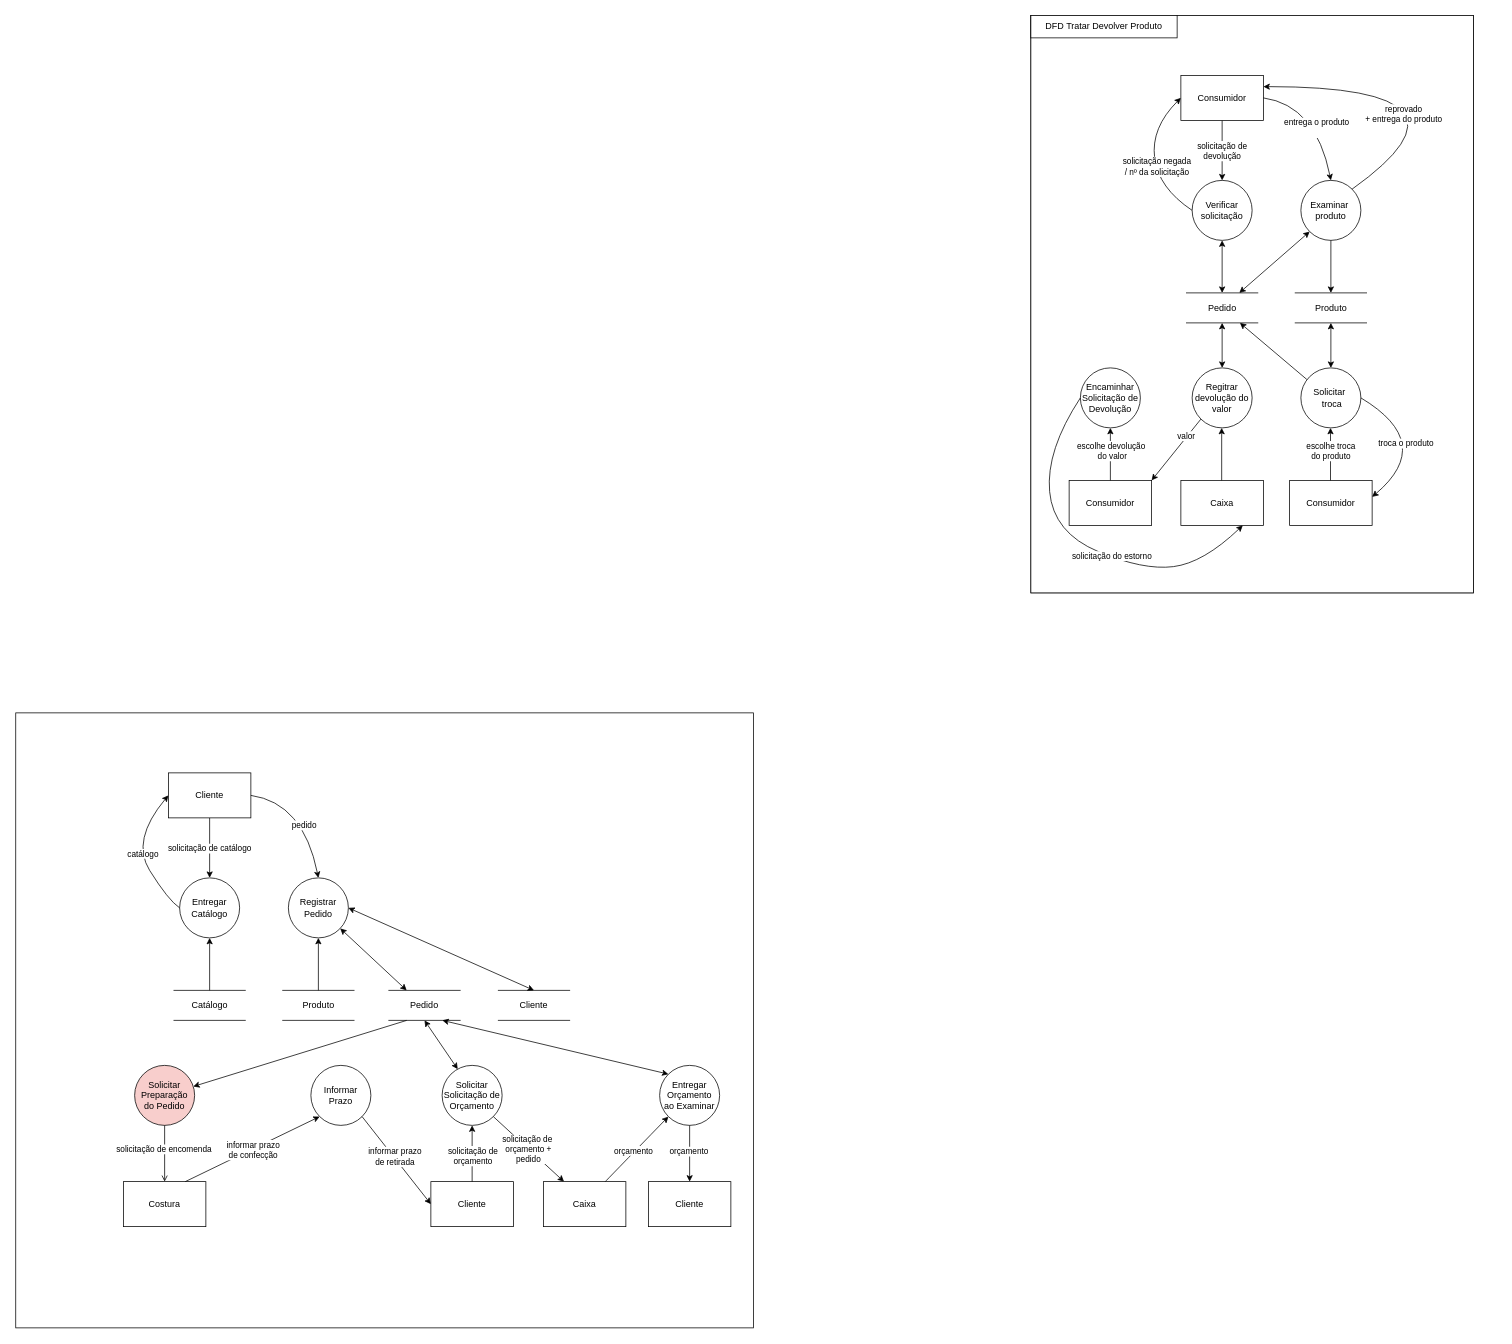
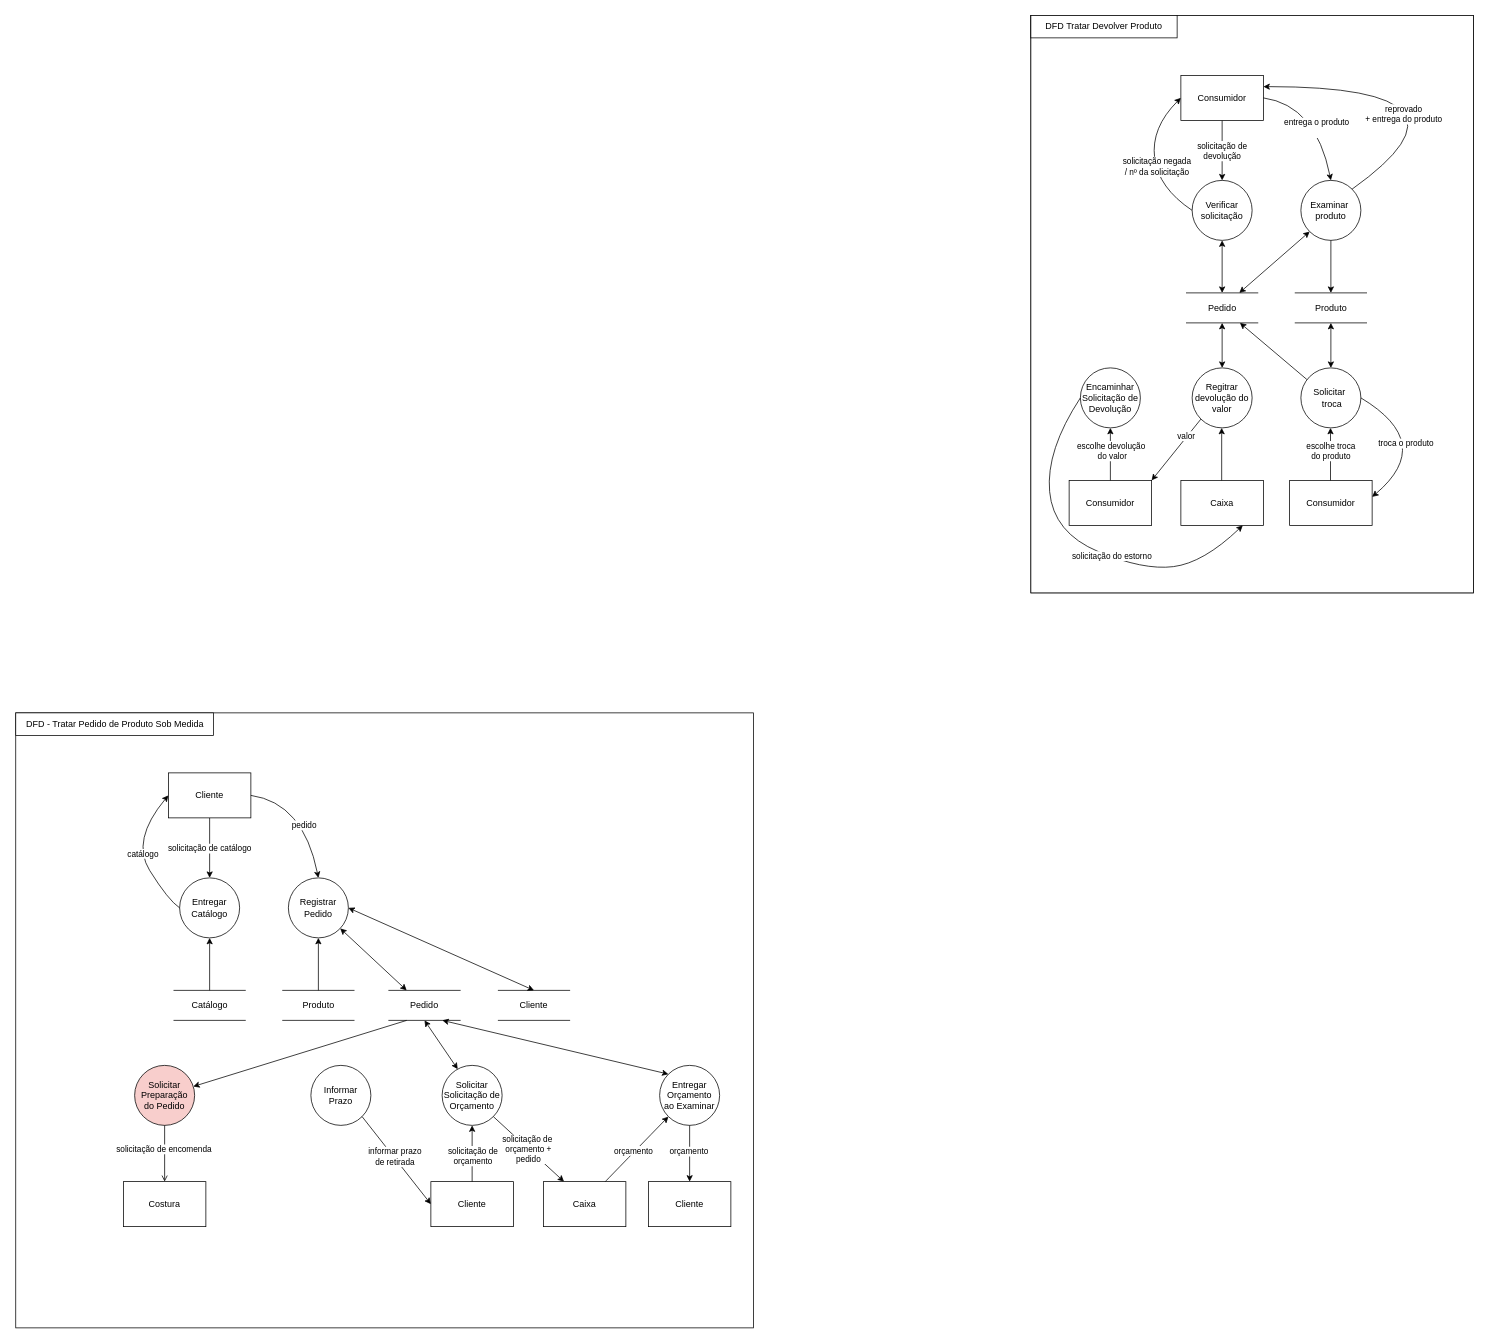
none -> (115, 724)
(249, 1151) -> none
